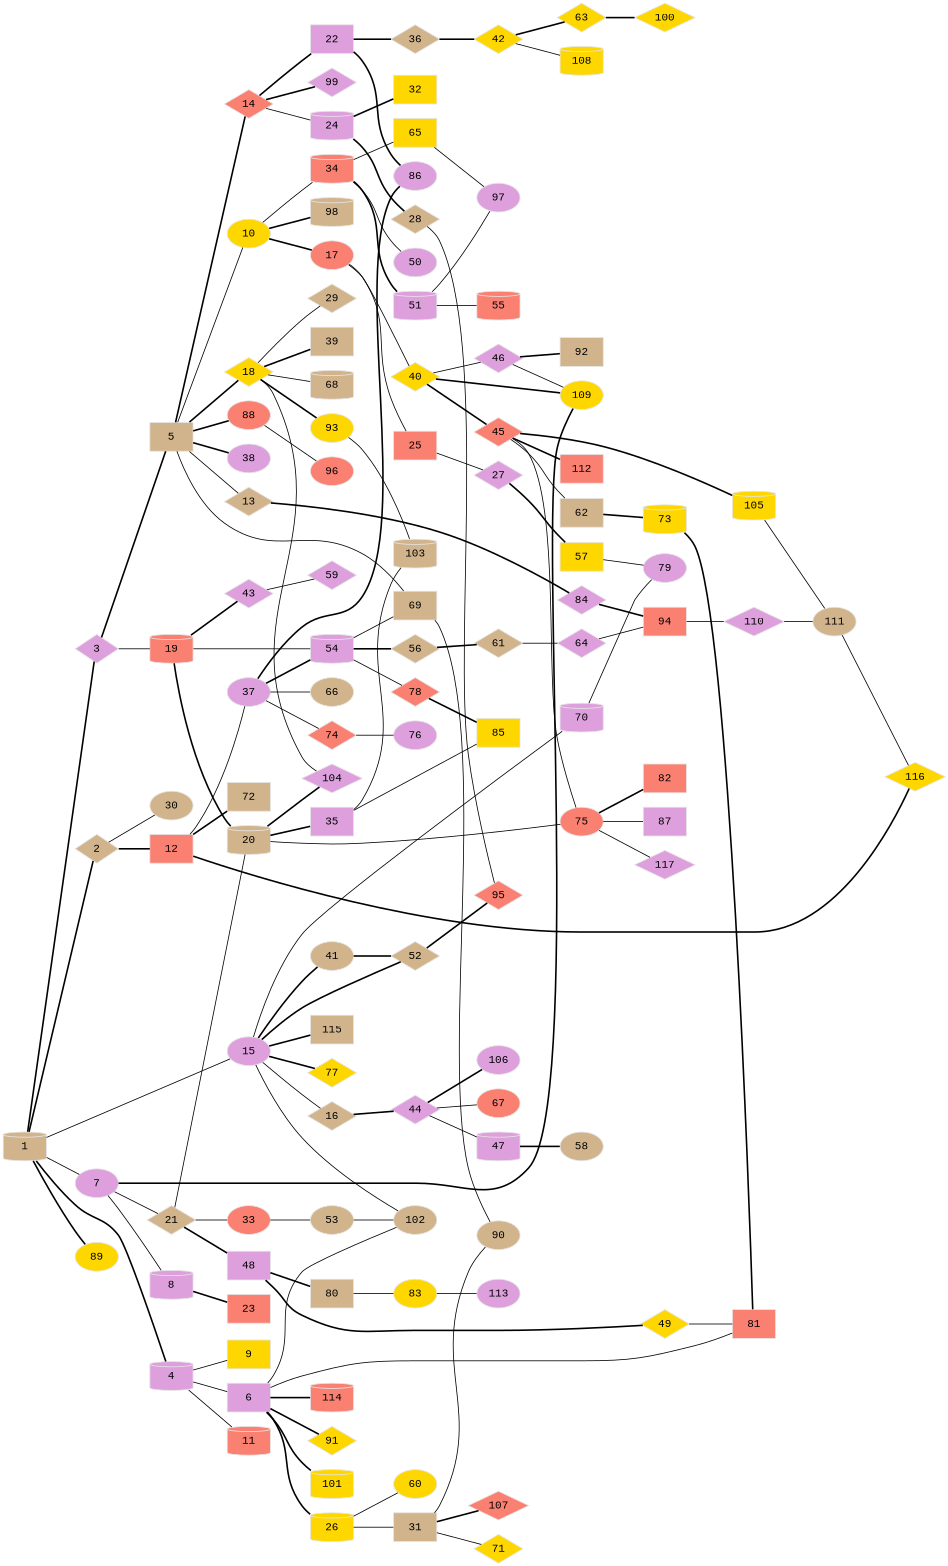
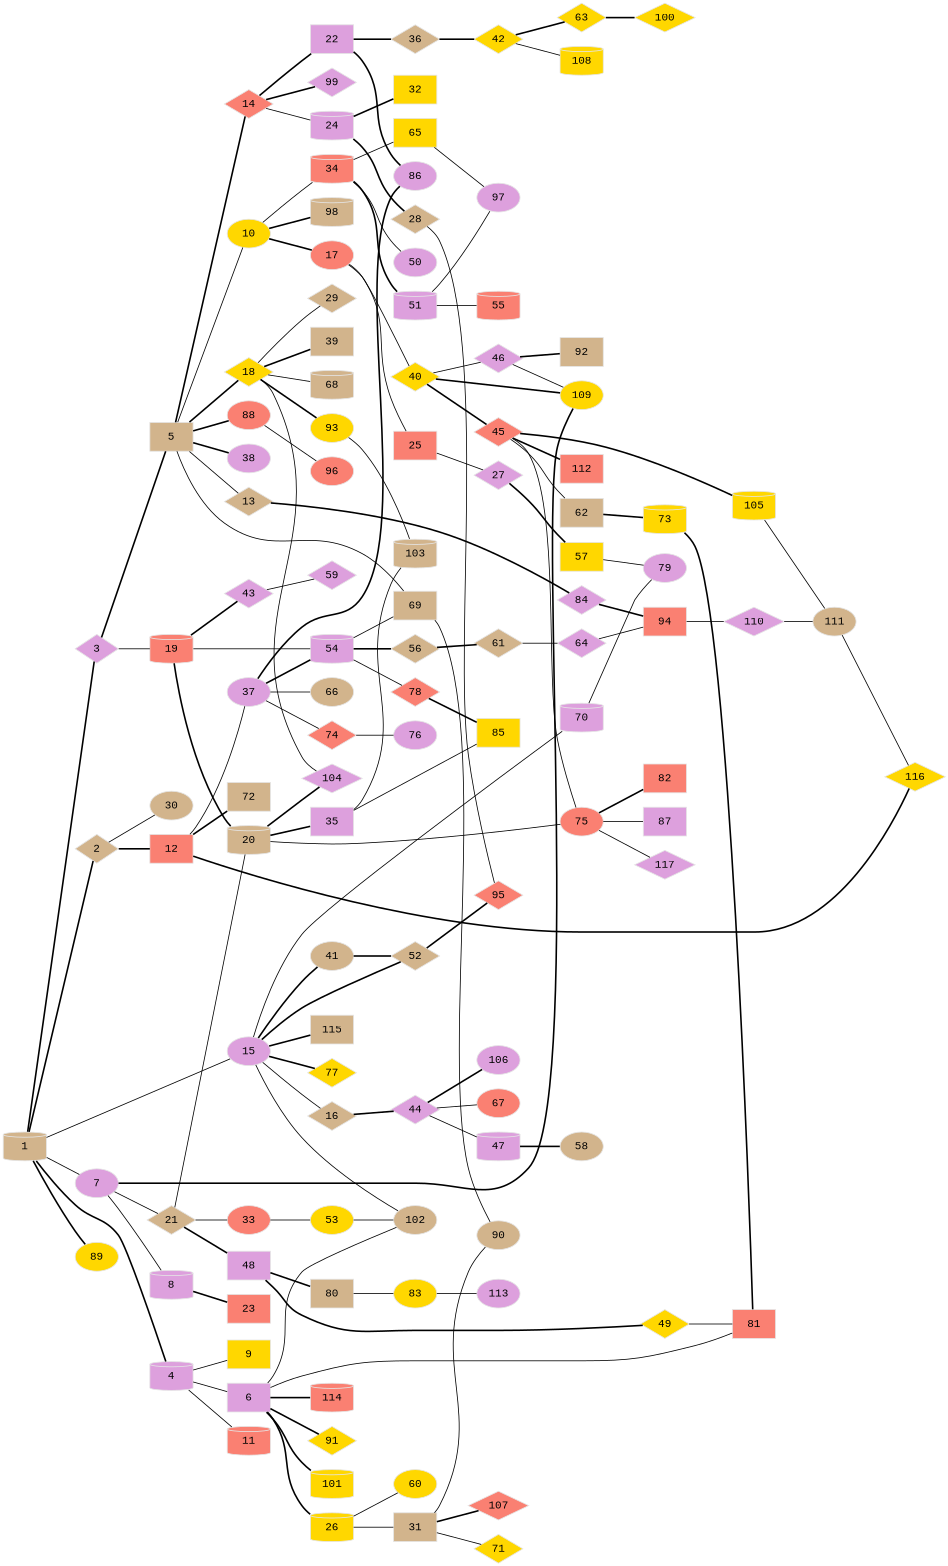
(332, 1220) -> (332, 1220)
